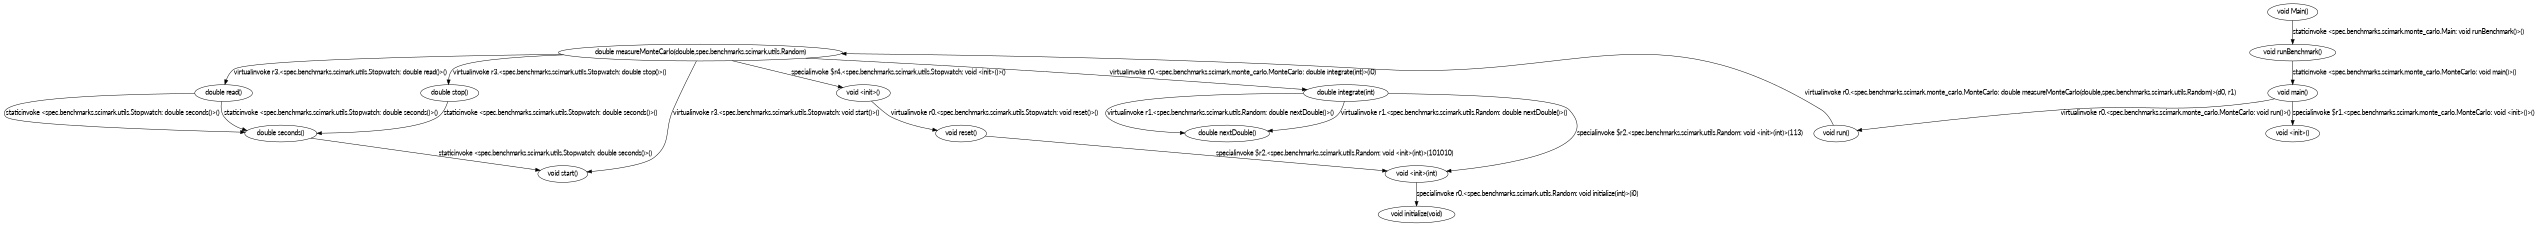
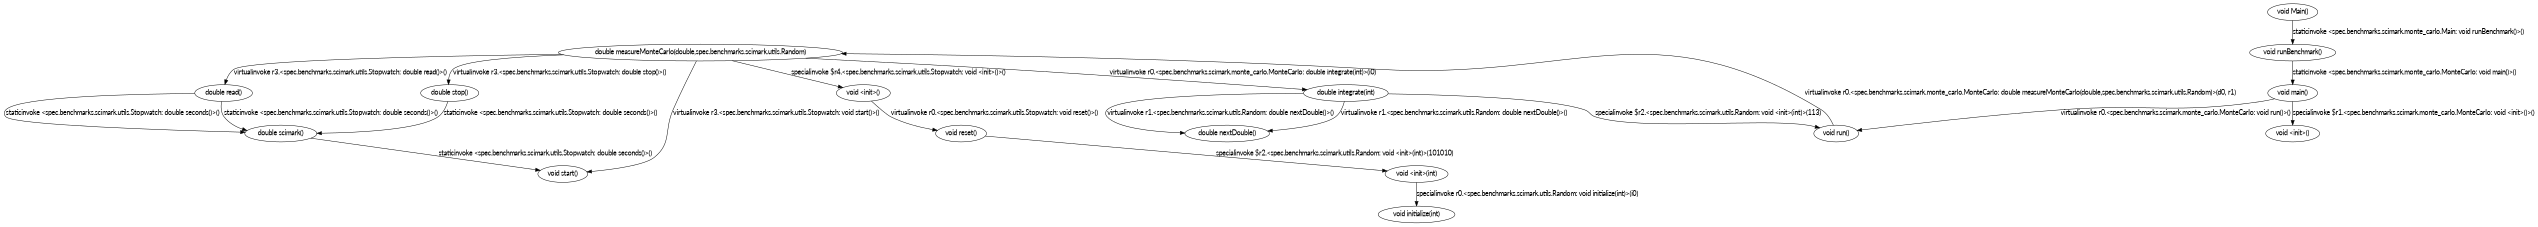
(1558, 105) -> (1600, 118)
(281, 134) -> (281, 134)
(1417, 214) -> (1417, 214)
